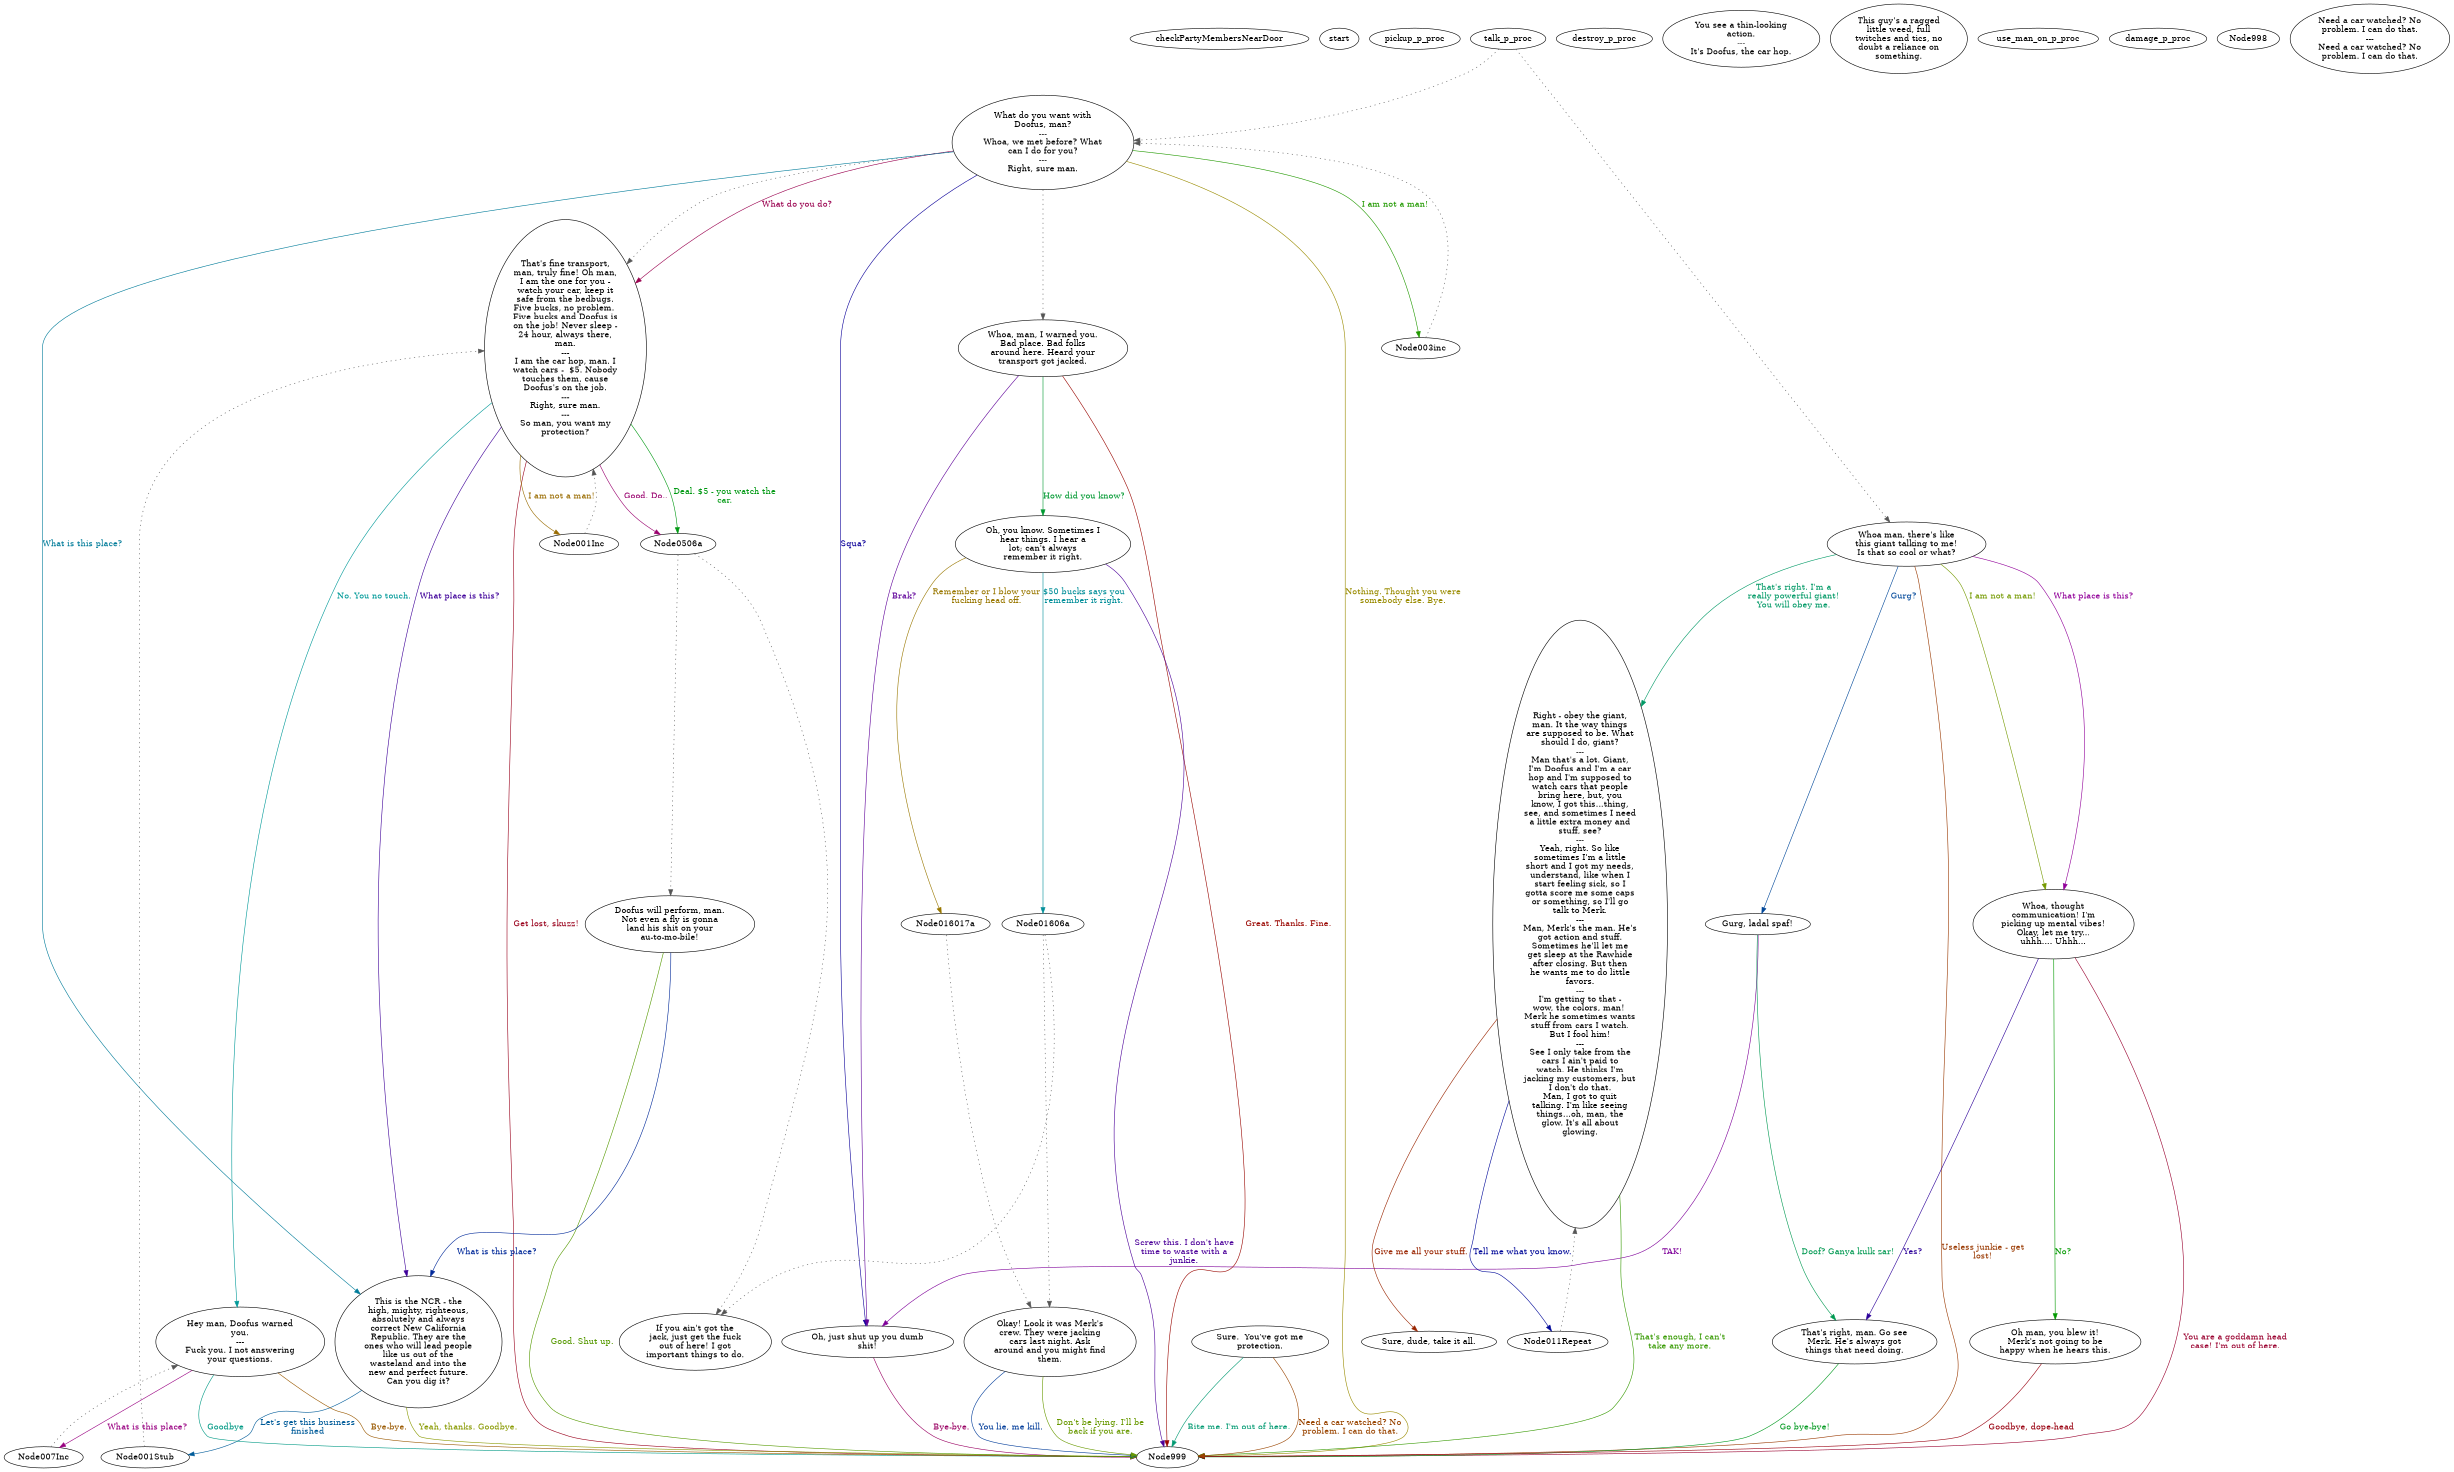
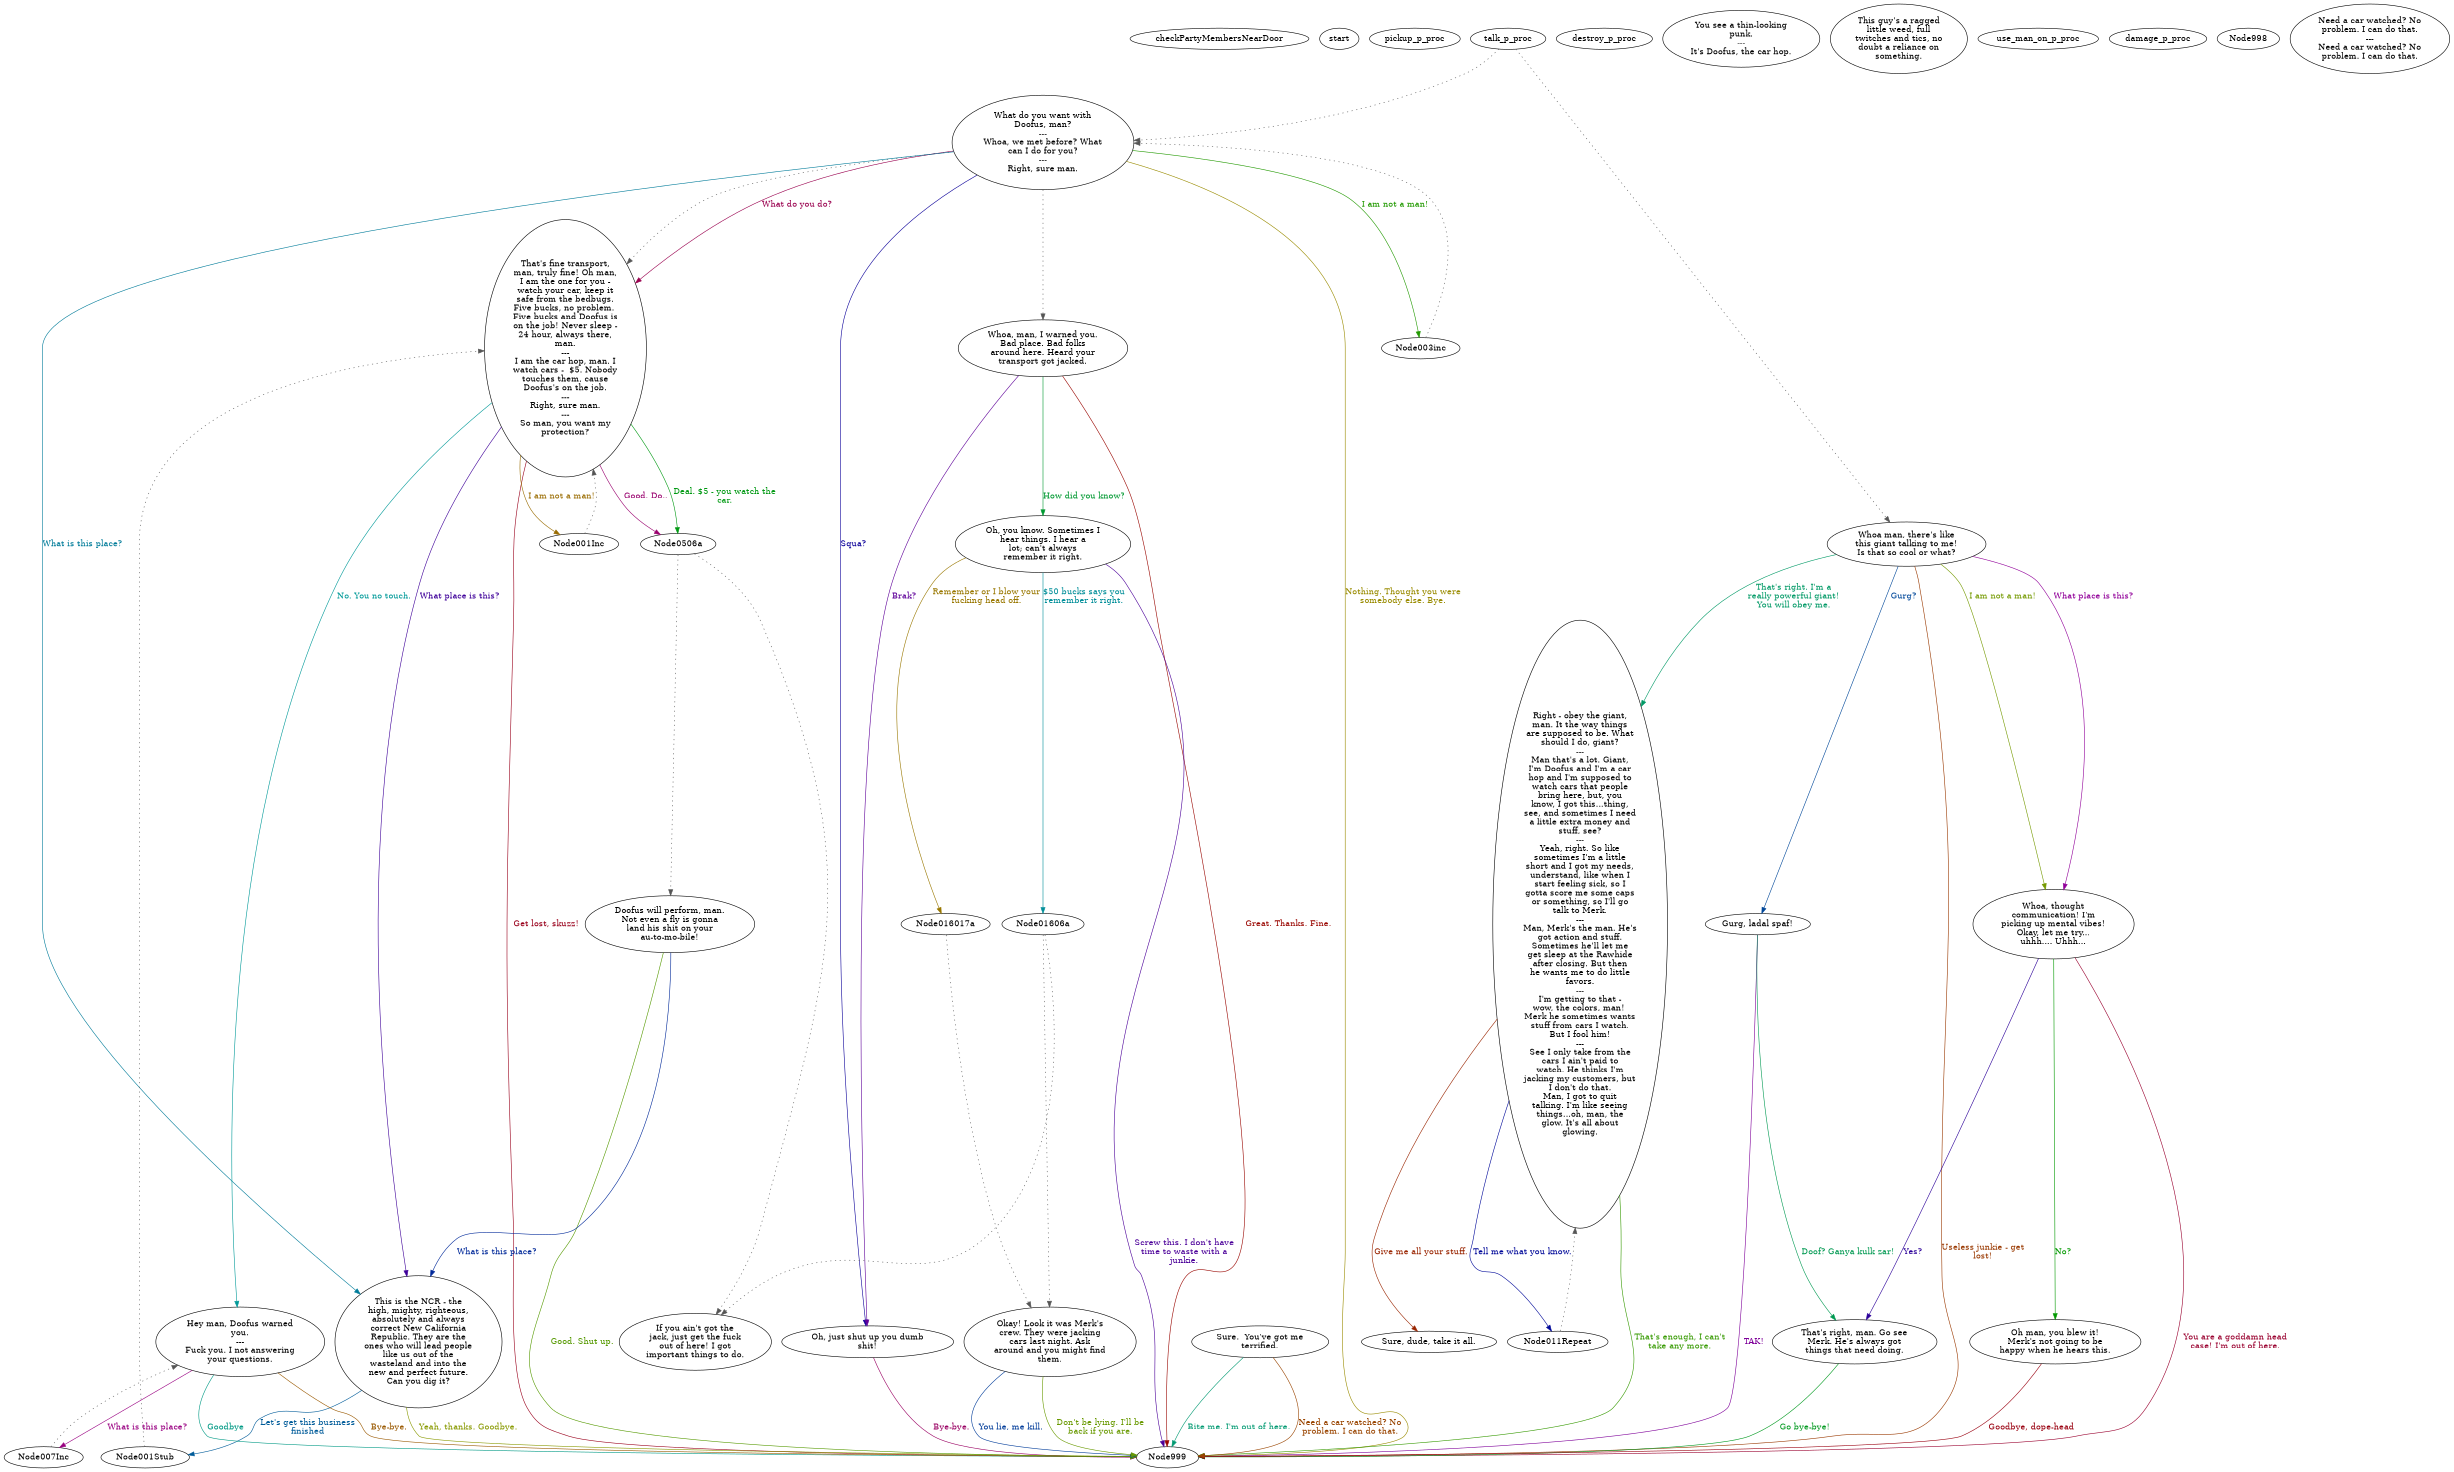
(1741, 39) -> (1741, 39)
(1433, 1269) -> (1703, 1419)
(1260, 1342) -> (1260, 1342)
